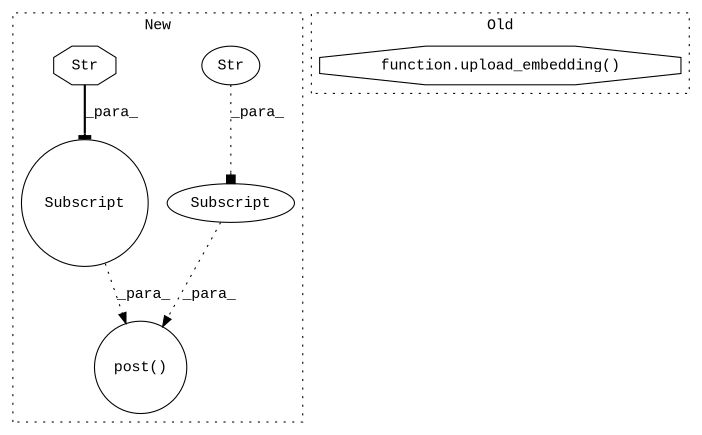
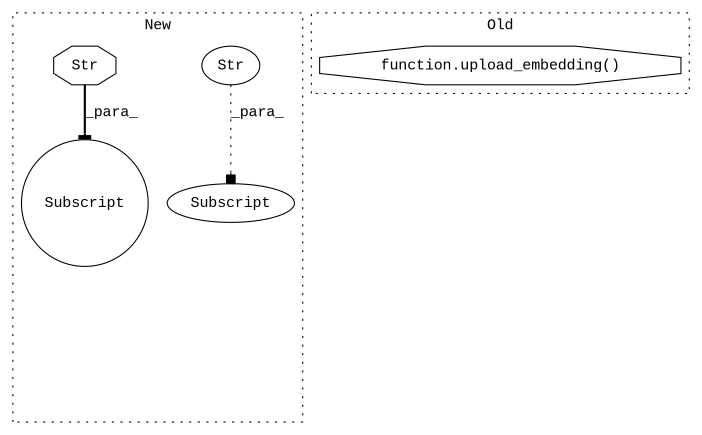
(141, 367) -> none
